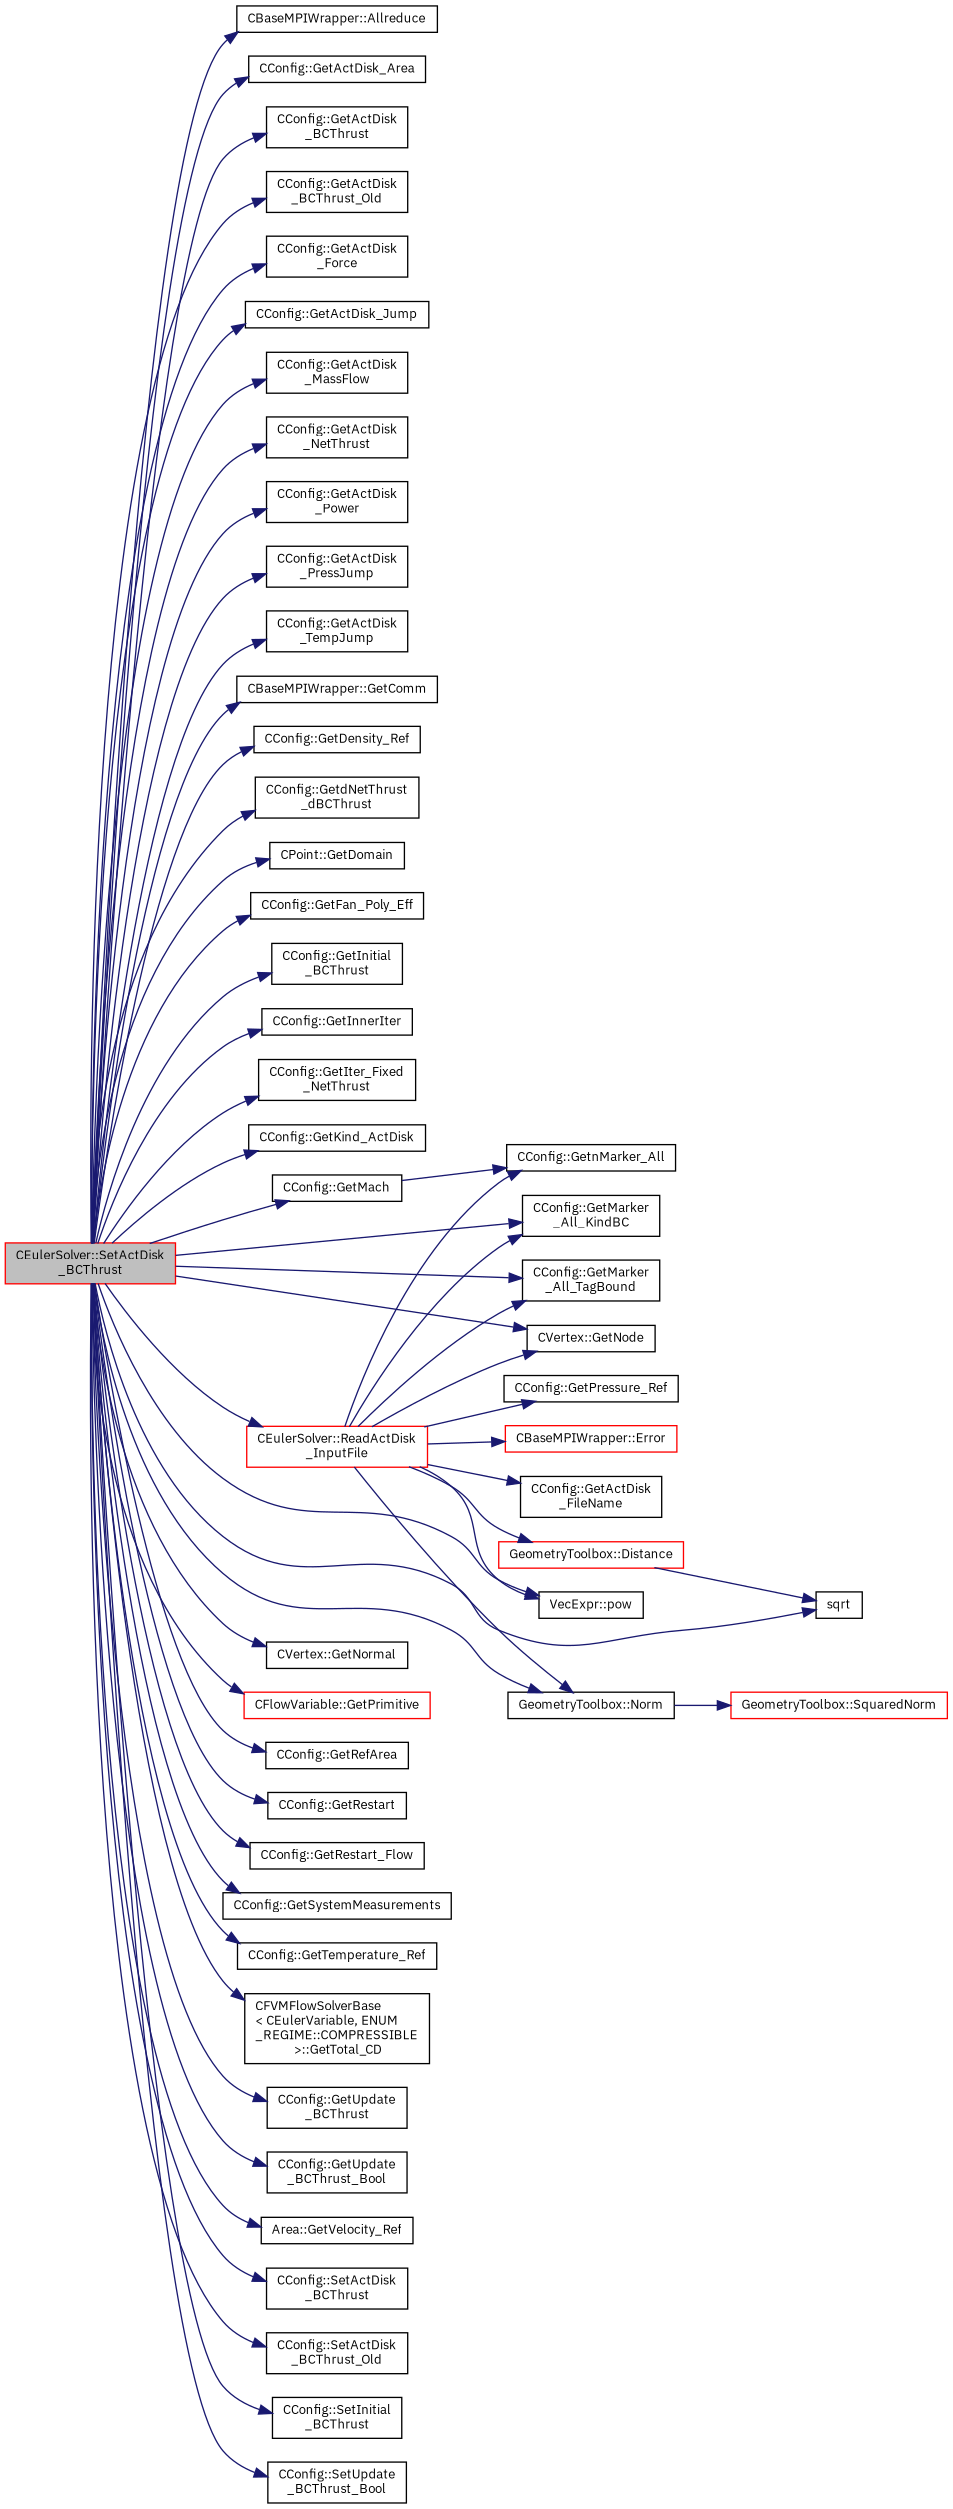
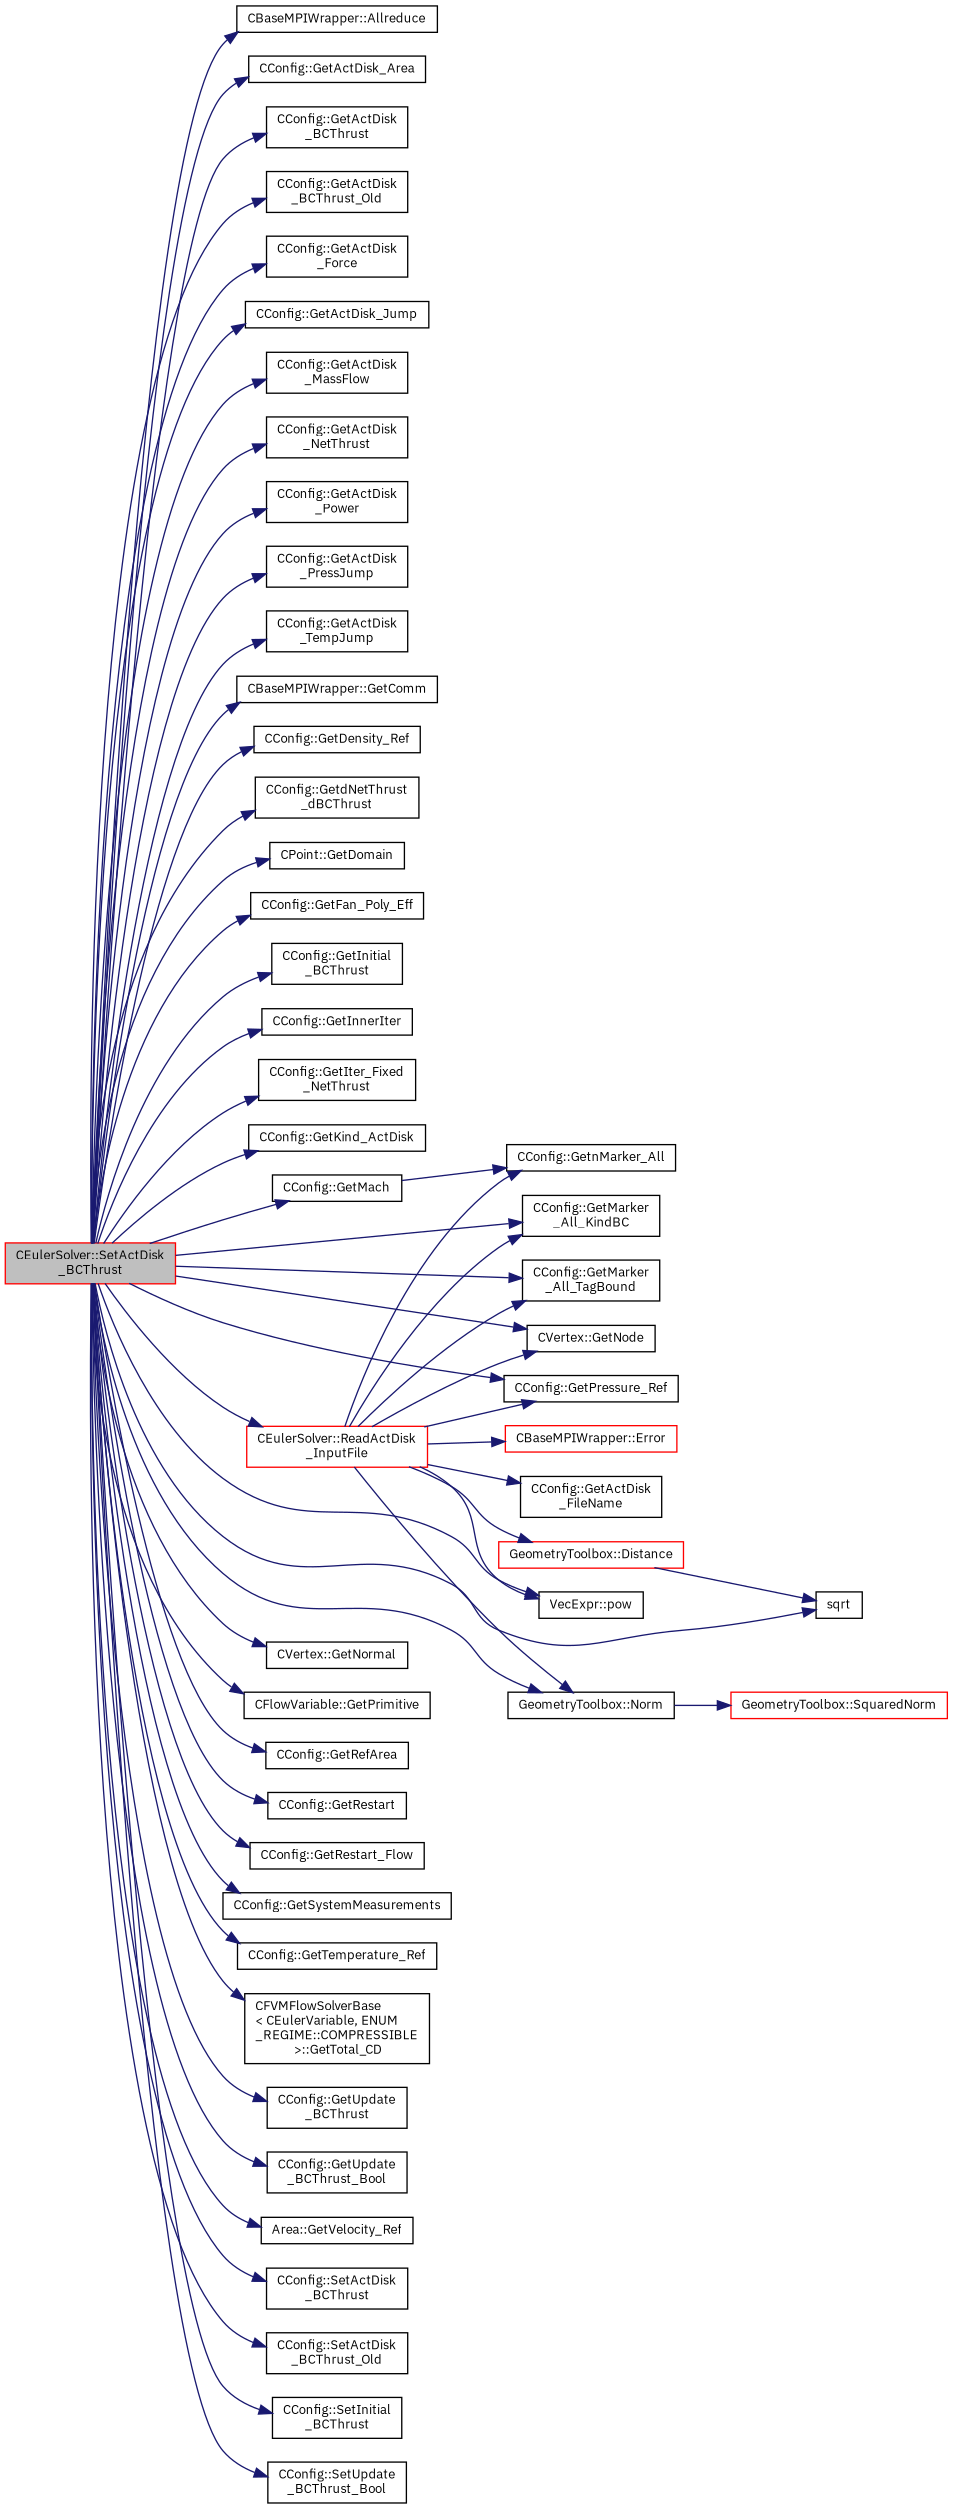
none -> (306, 1345)
(337, 1705) -> (337, 1705)
